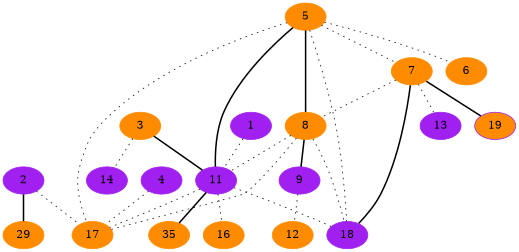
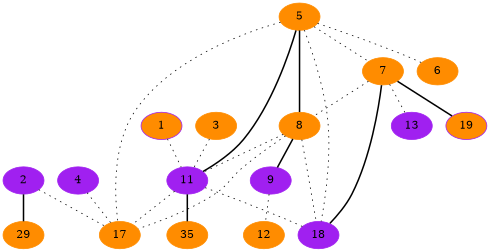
(251, 126) -> (162, 126)
(178, 153) -> (202, 153)
(107, 180) -> none
(224, 235) -> none
